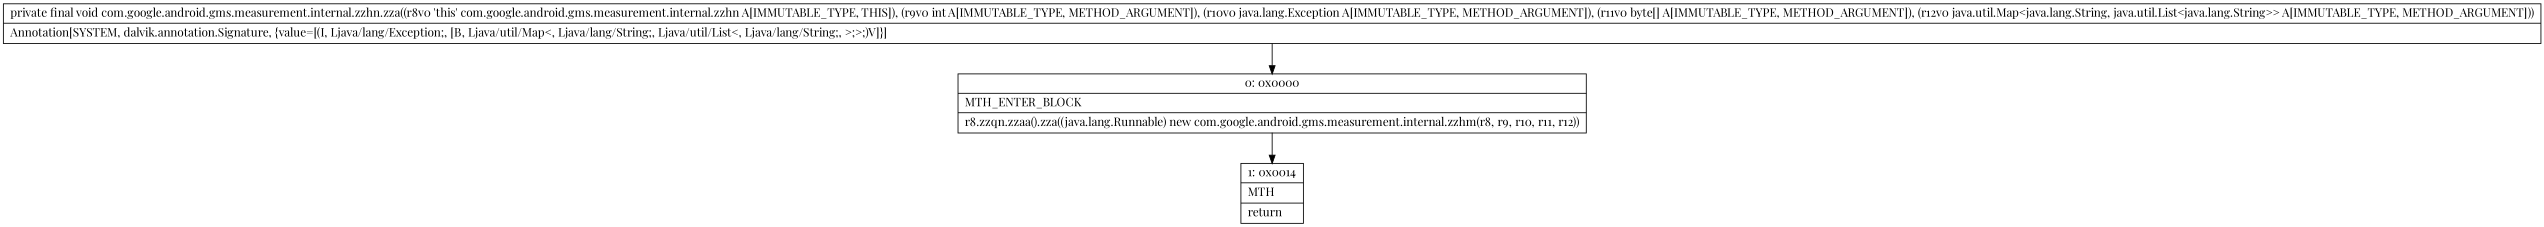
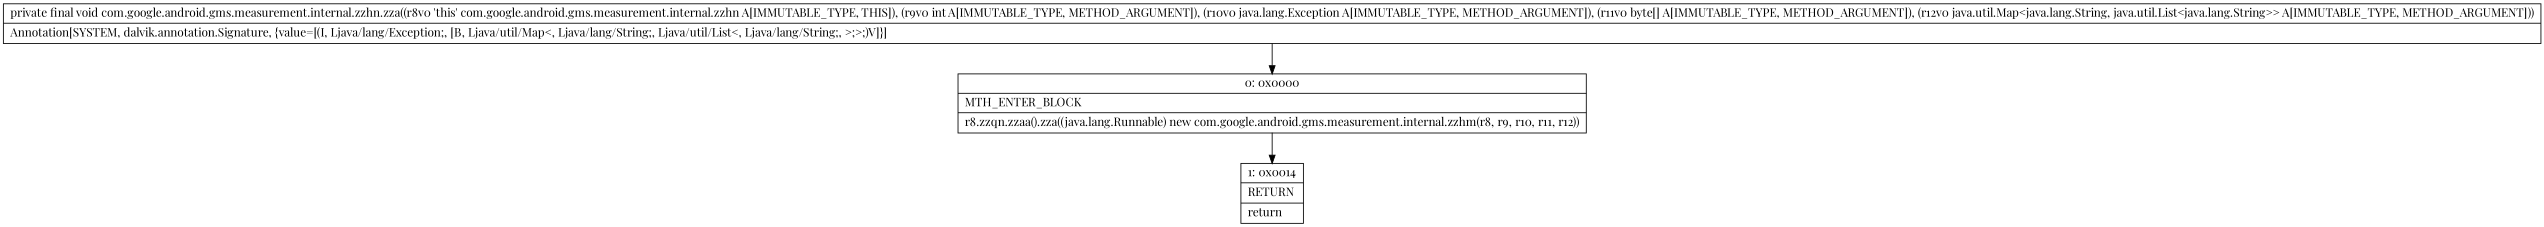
(1261, 193) -> (1271, 193)
